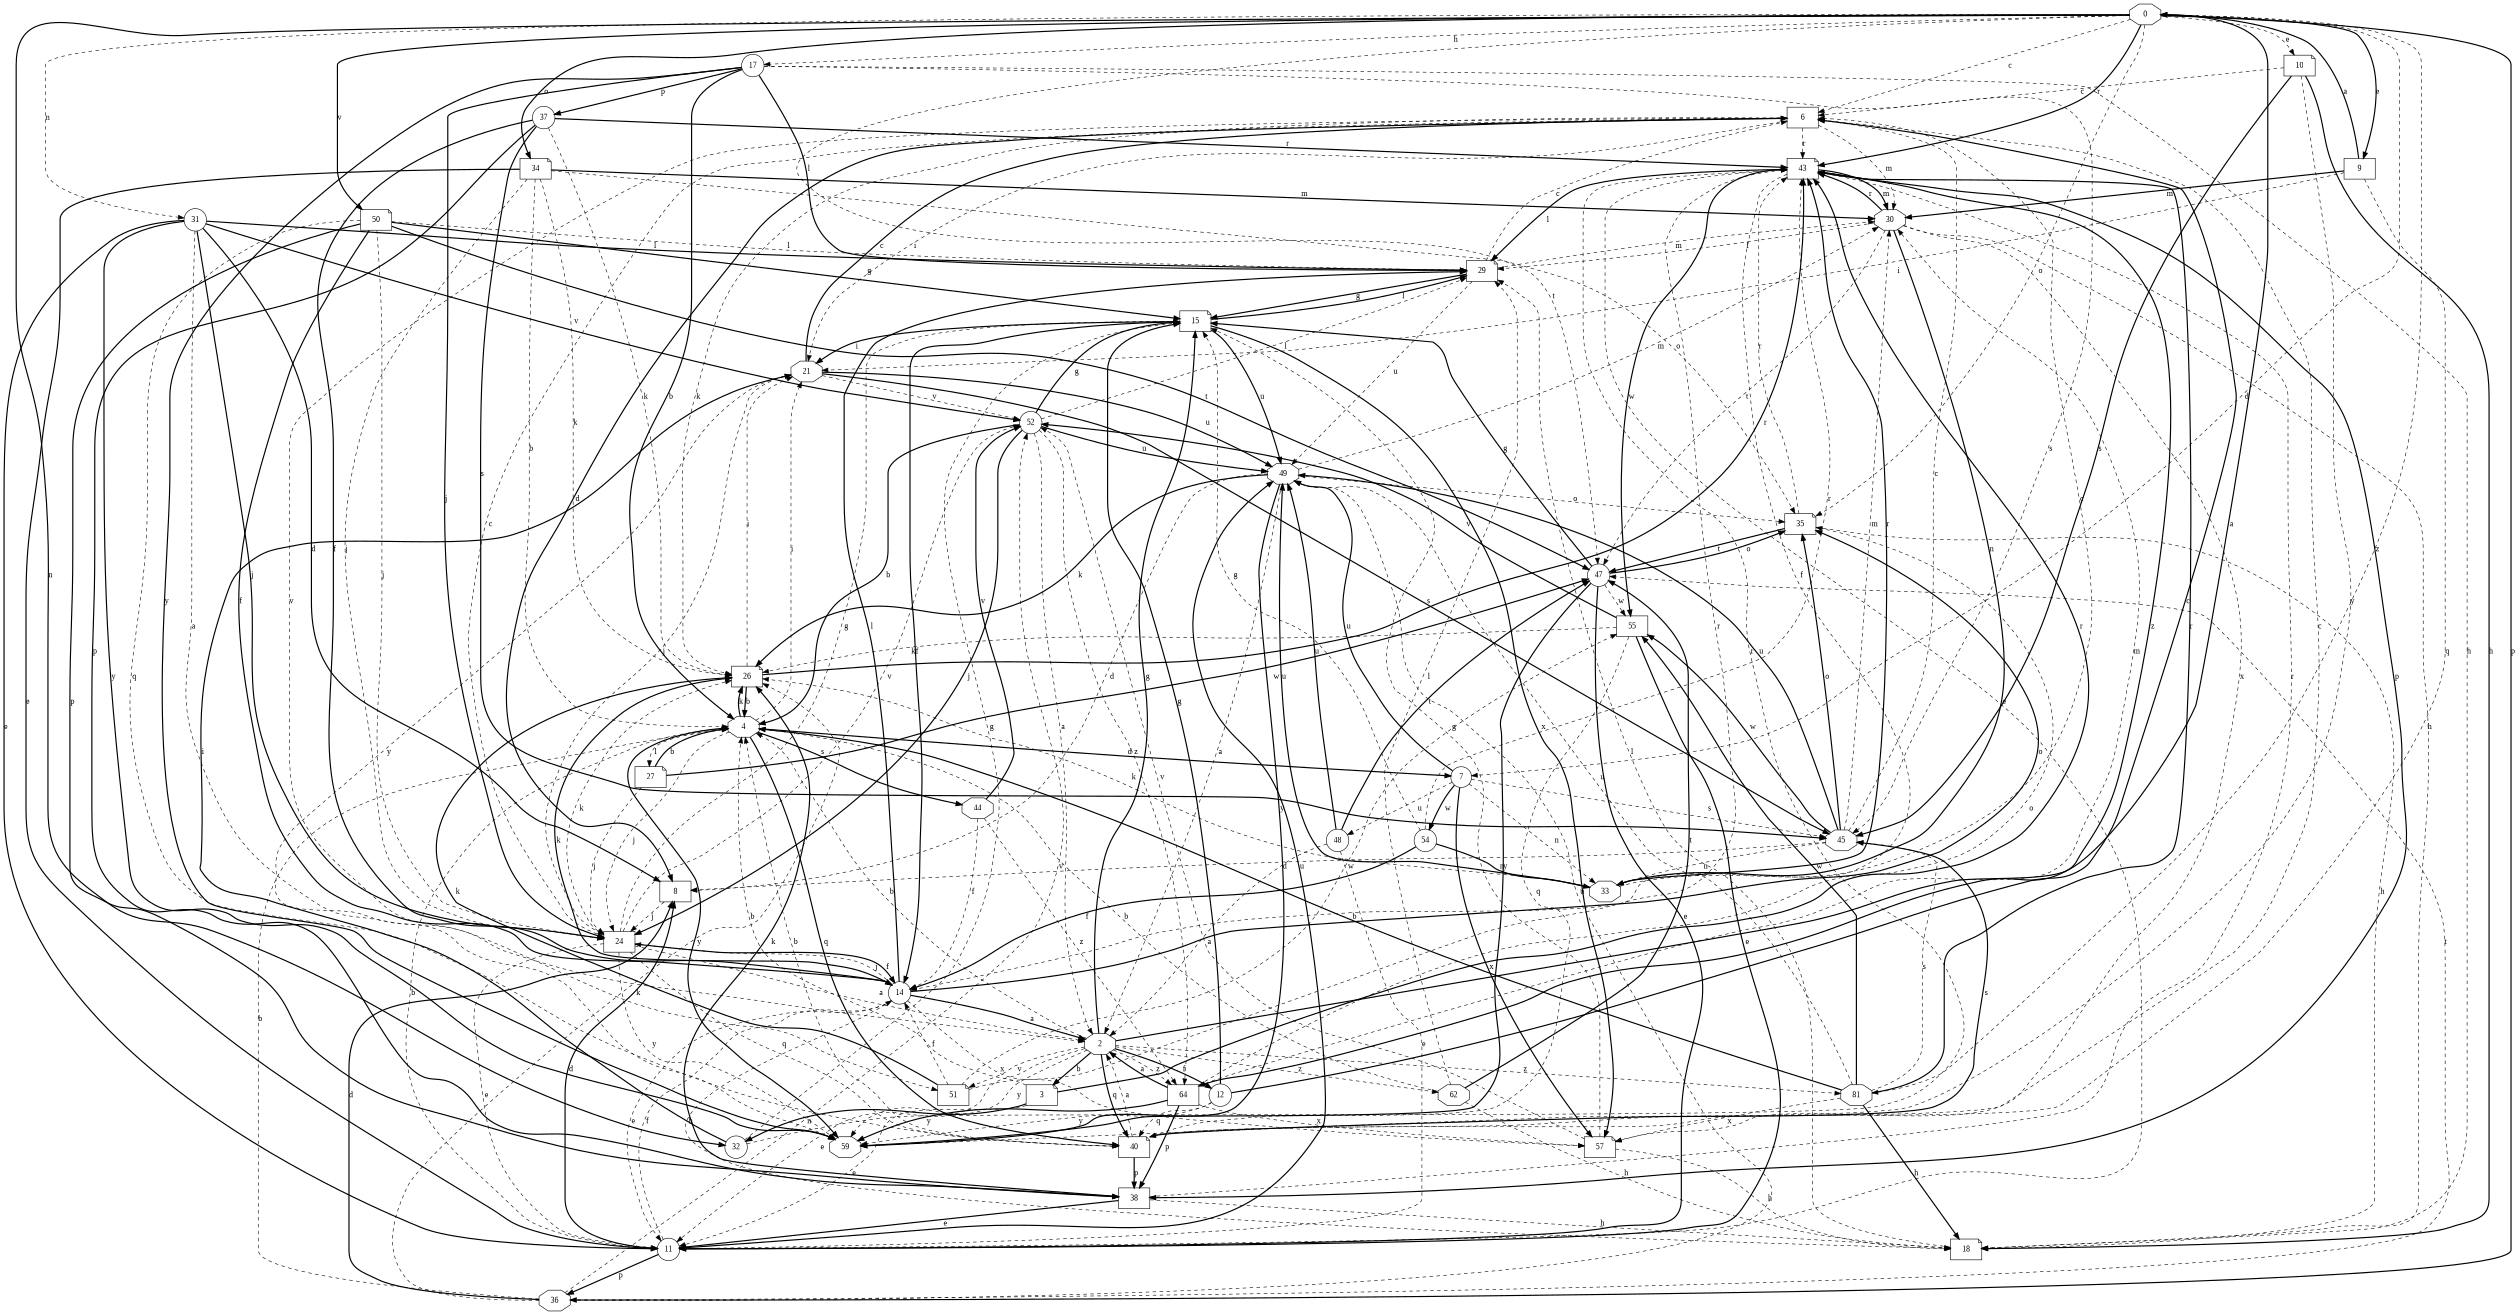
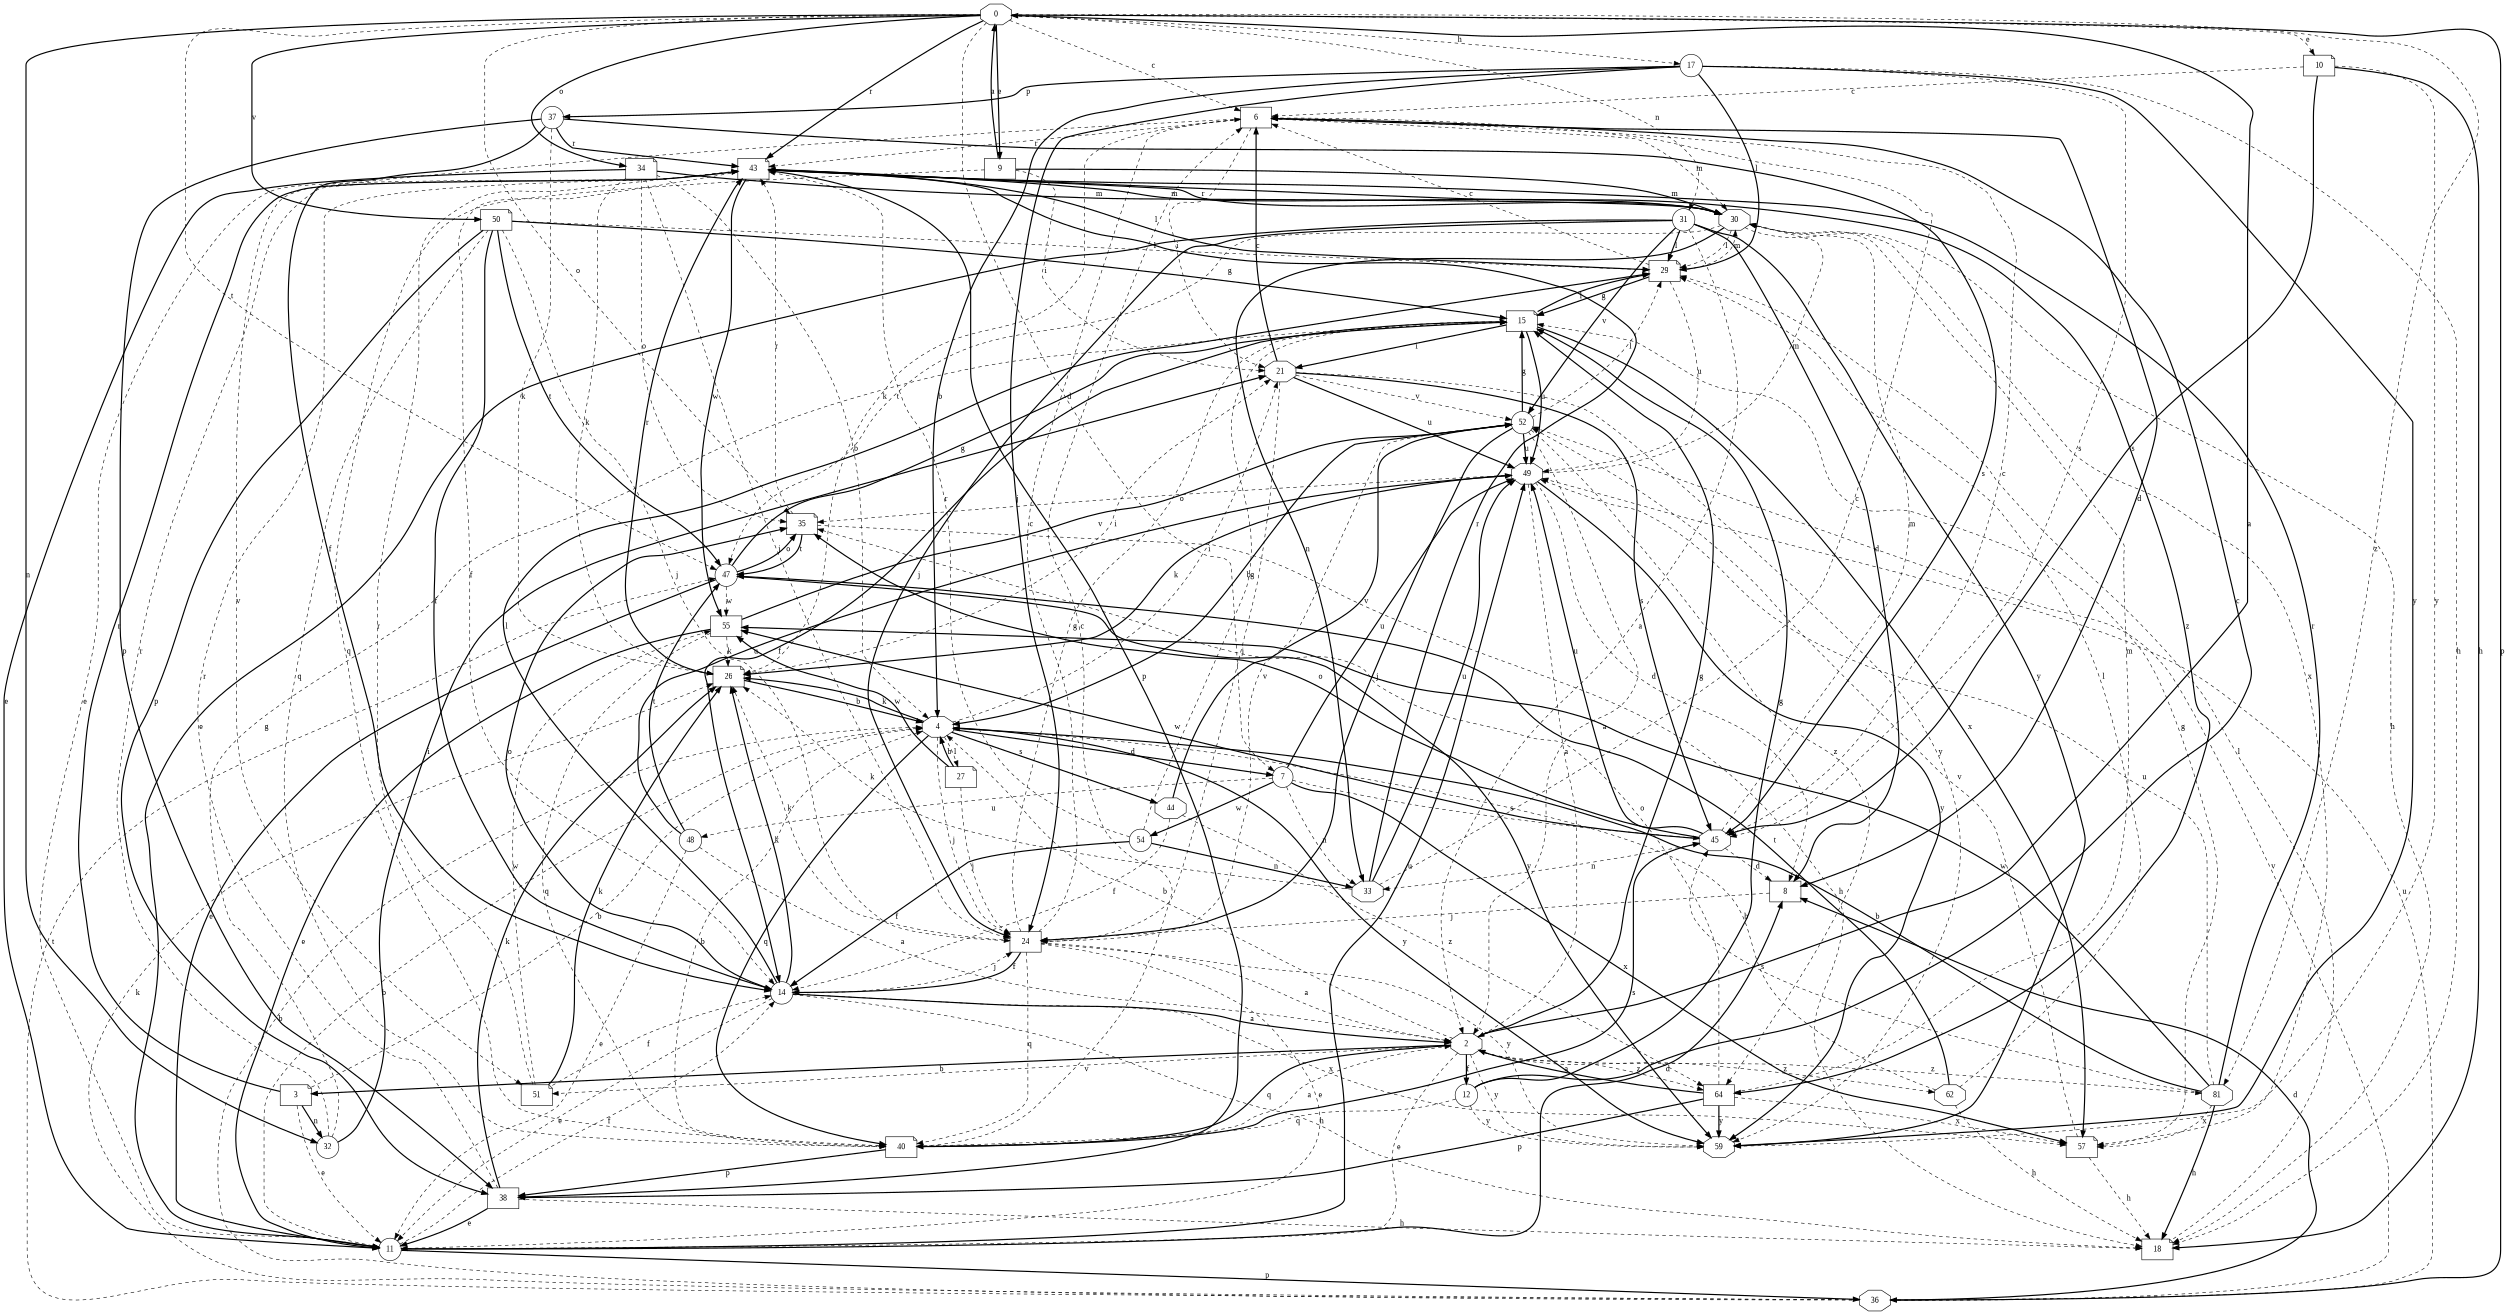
(1127, 693) -> (857, 688)
